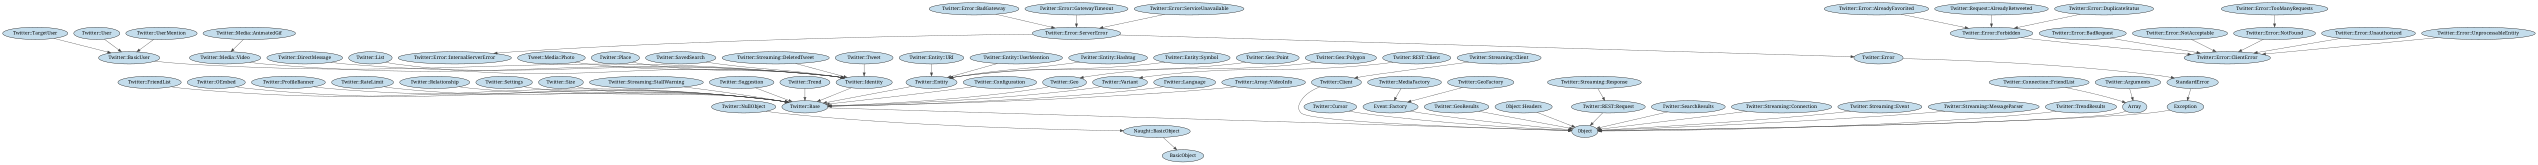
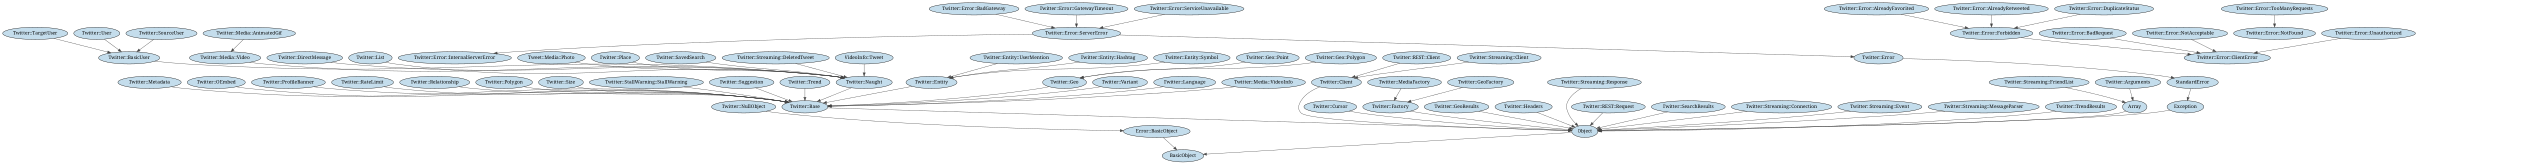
(1991, 9) -> (1991, 9)
(161, 33) -> (161, 33)
(2478, 33) -> none
(2253, 45) -> none
(864, 58) -> (864, 58)
(932, 58) -> none
(1114, 69) -> (1164, 69)
(1268, 69) -> (1378, 70)
(150, 82) -> (150, 82)
(504, 82) -> (504, 82)
(646, 82) -> (646, 82)
(864, 82) -> (864, 82)
(1000, 82) -> none
(1264, 82) -> (1264, 82)
(2039, 82) -> (2039, 82)
(1600, 93) -> (1567, 104)
(1391, 107) -> (1391, 107)
(1524, 107) -> (1524, 107)
(1157, 131) -> (1157, 131)
none -> (1389, 143)
